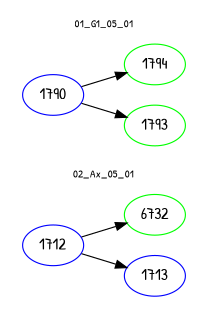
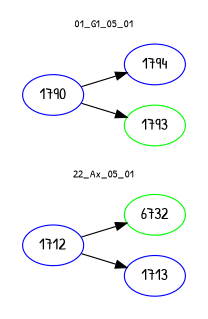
(155, 64) -> (155, 64)
(104, 175) -> (104, 175)
